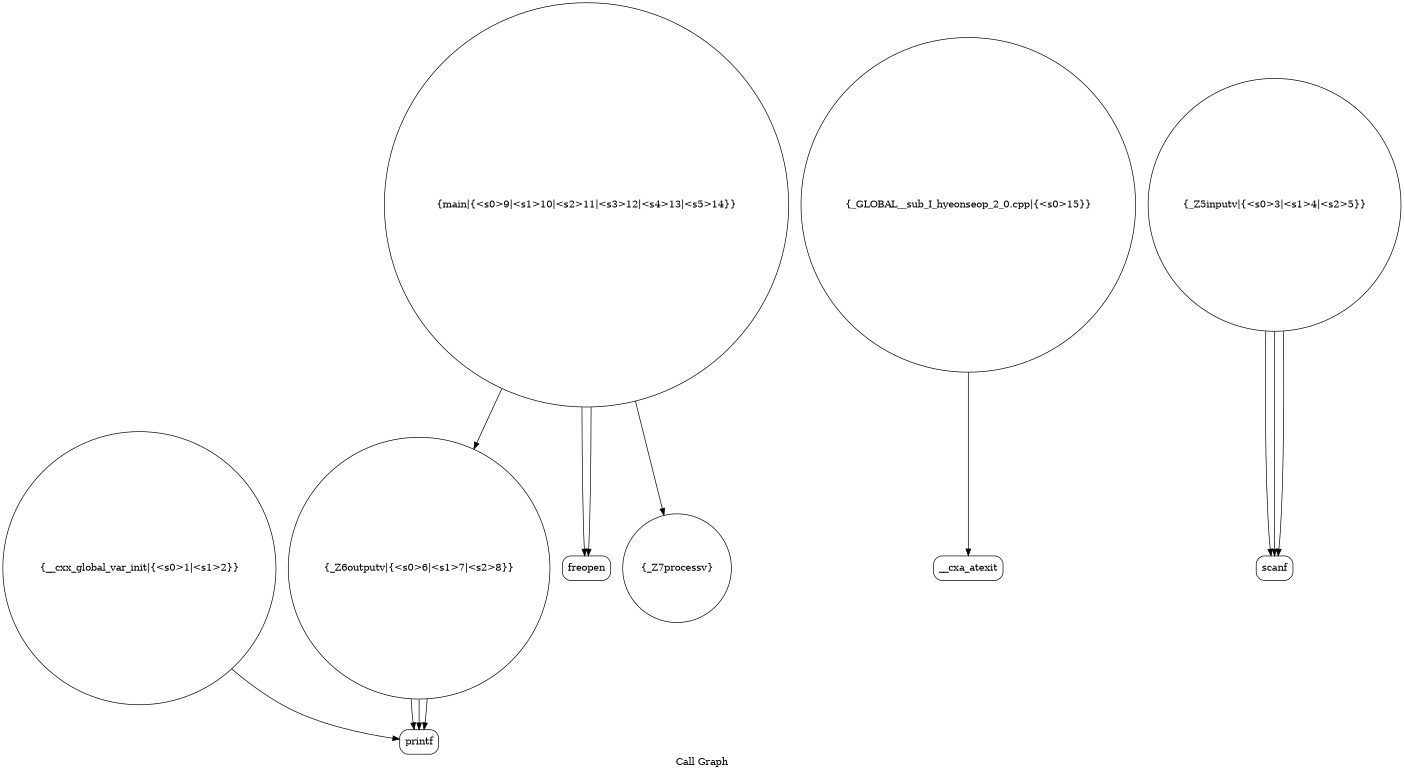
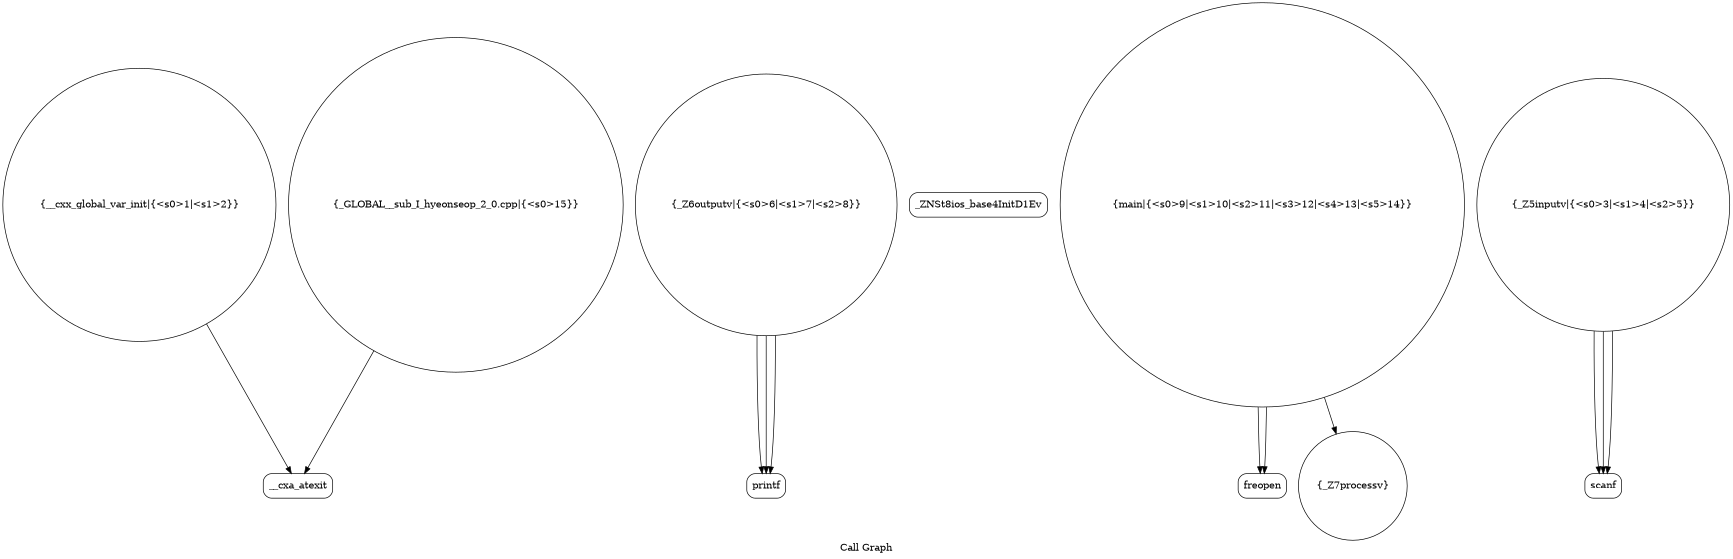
none -> (979, 205)
(489, 416) -> none
(307, 716) -> (247, 396)
